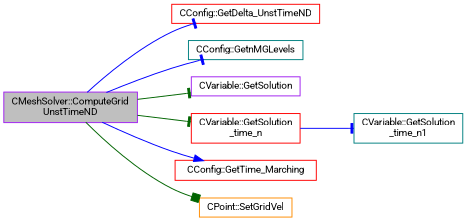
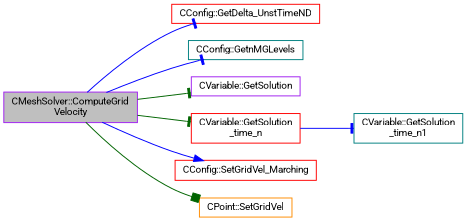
(71, 107) -> (71, 107)
(246, 170) -> (246, 170)
